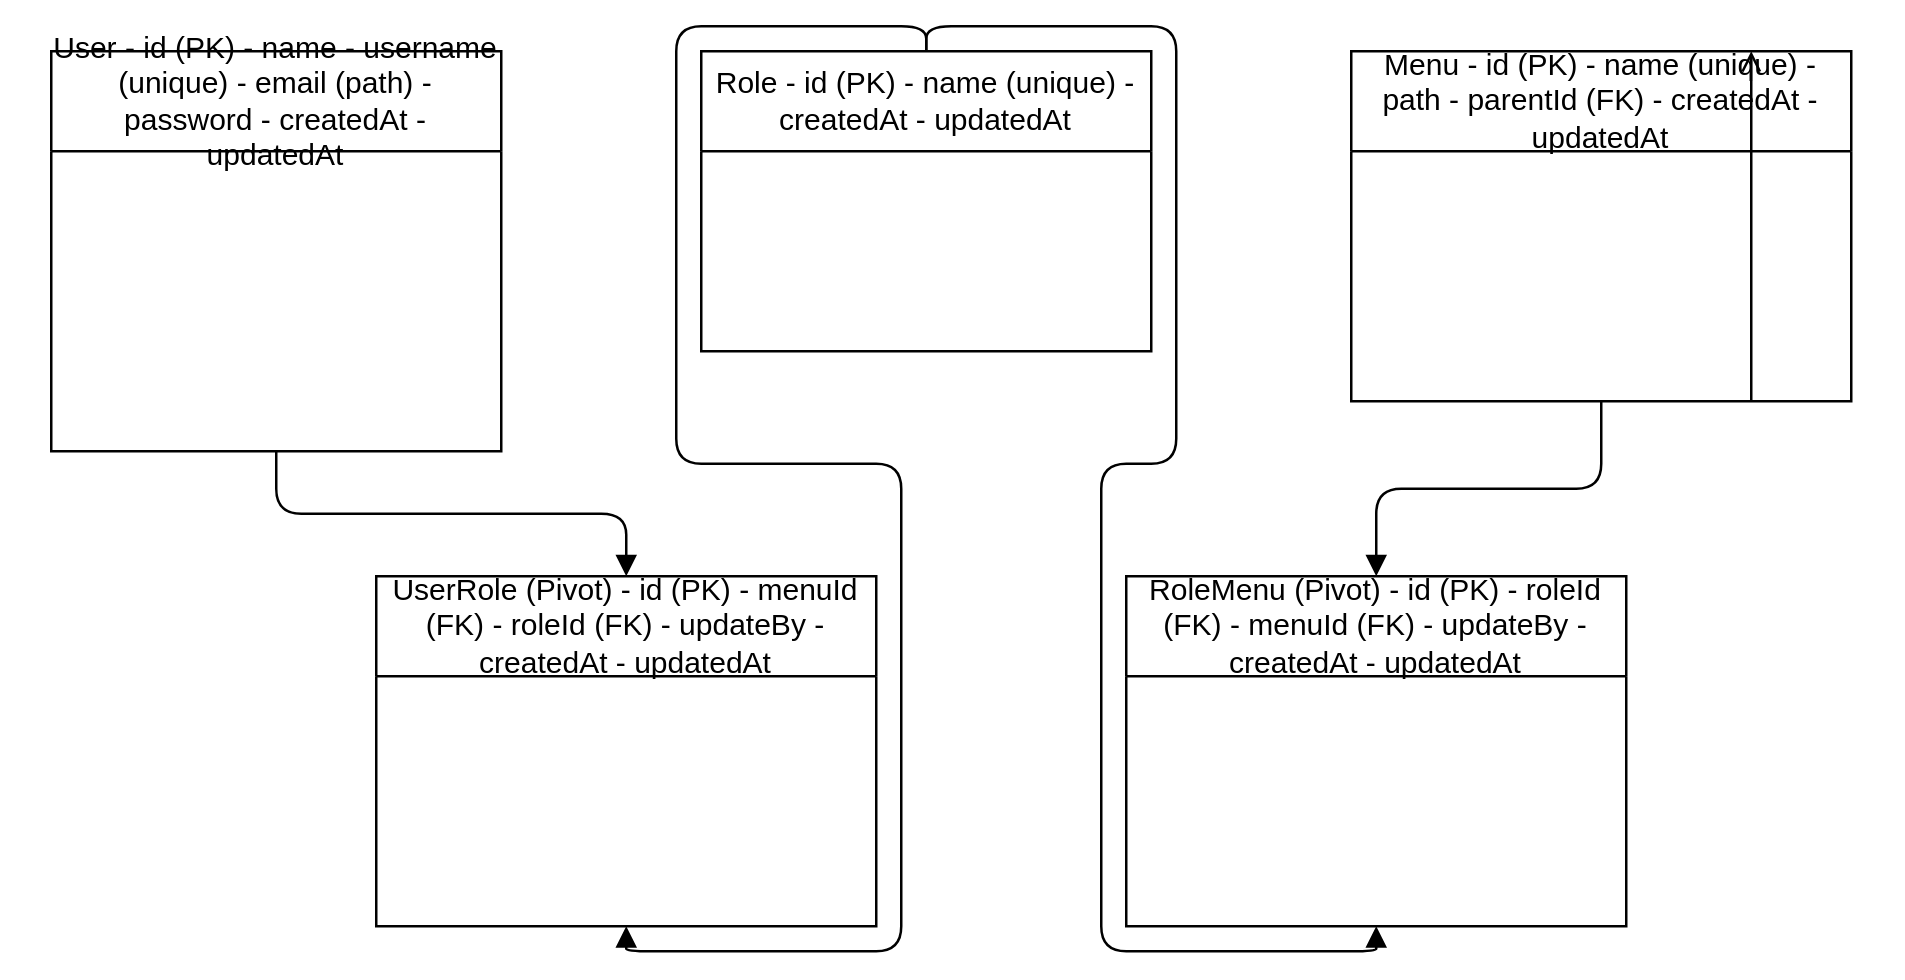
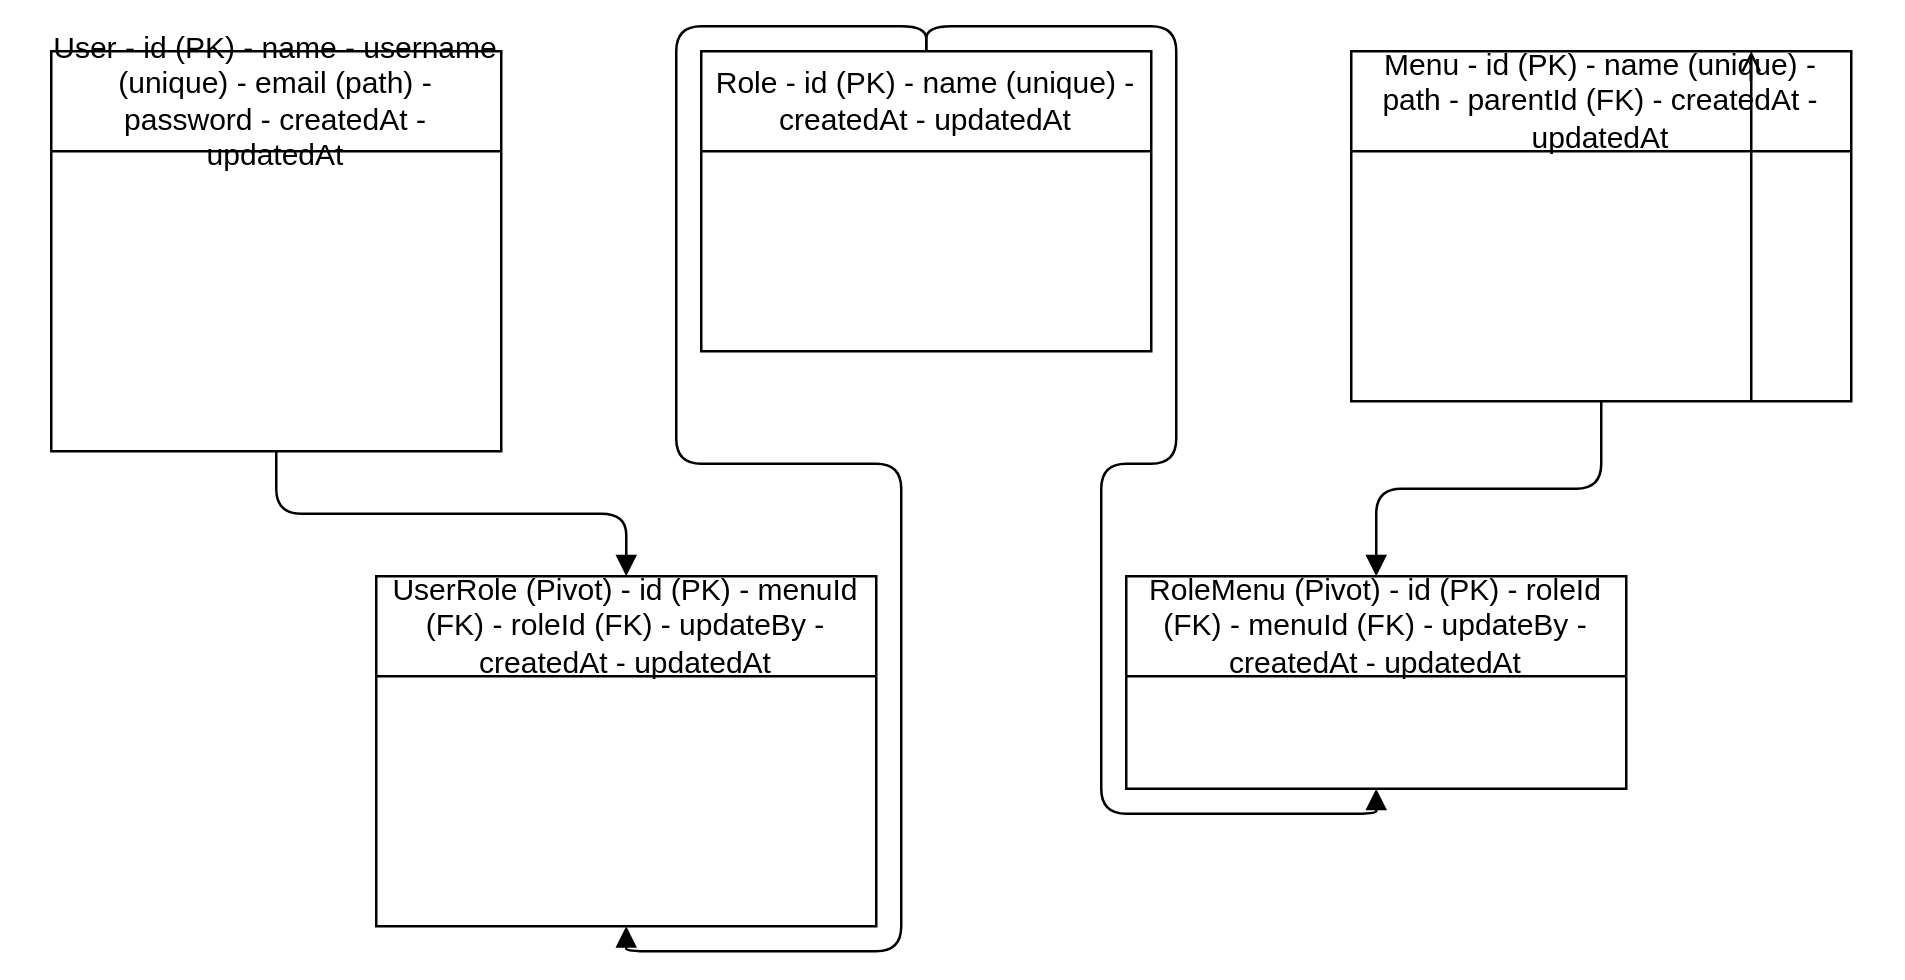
(1376, 751) -> (1376, 683)
